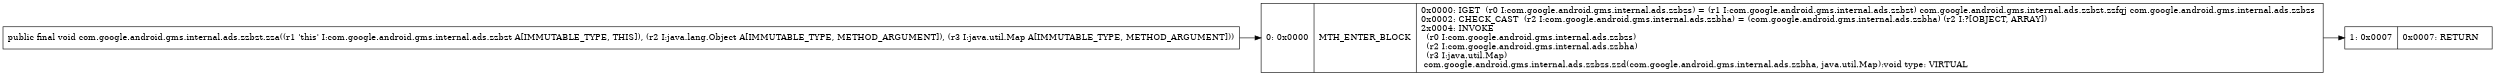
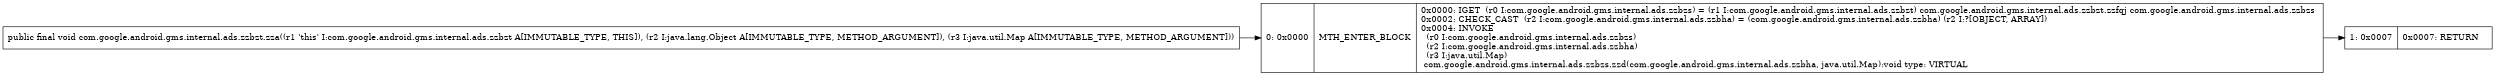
(1460, 29) -> (1460, 29)
